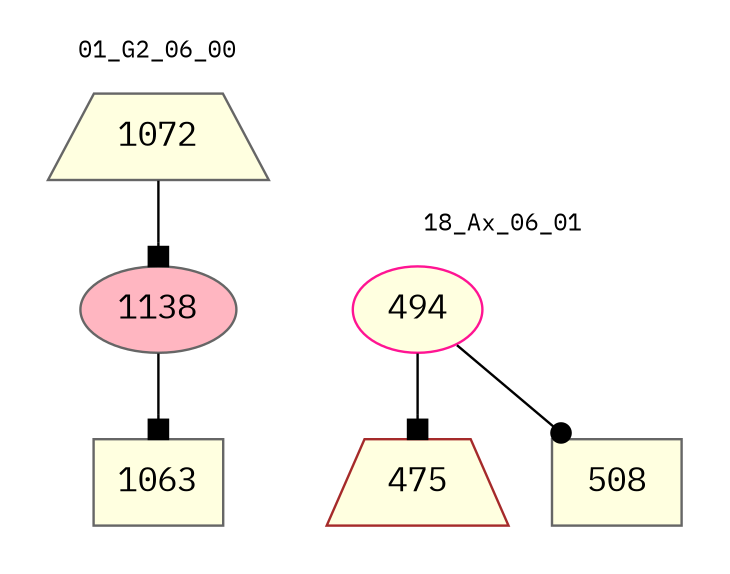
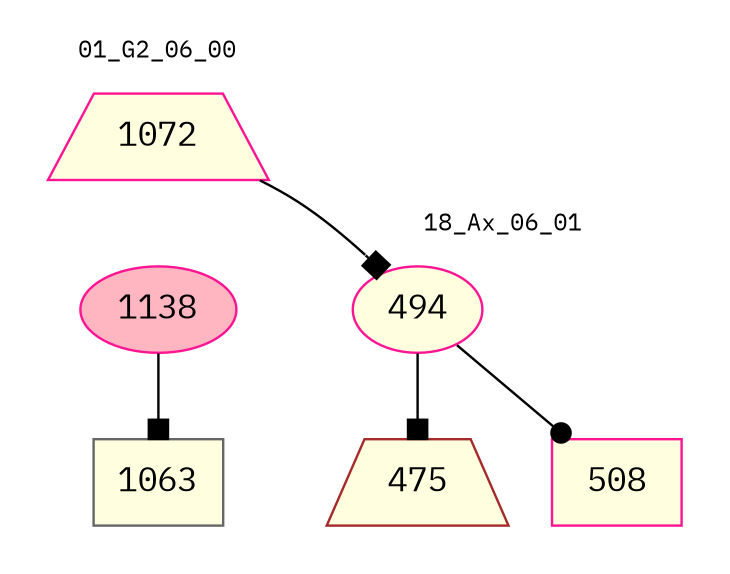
(158, 137) -> (158, 137)
(158, 211) -> (323, 220)
(158, 310) -> (158, 310)
(617, 482) -> (617, 482)
